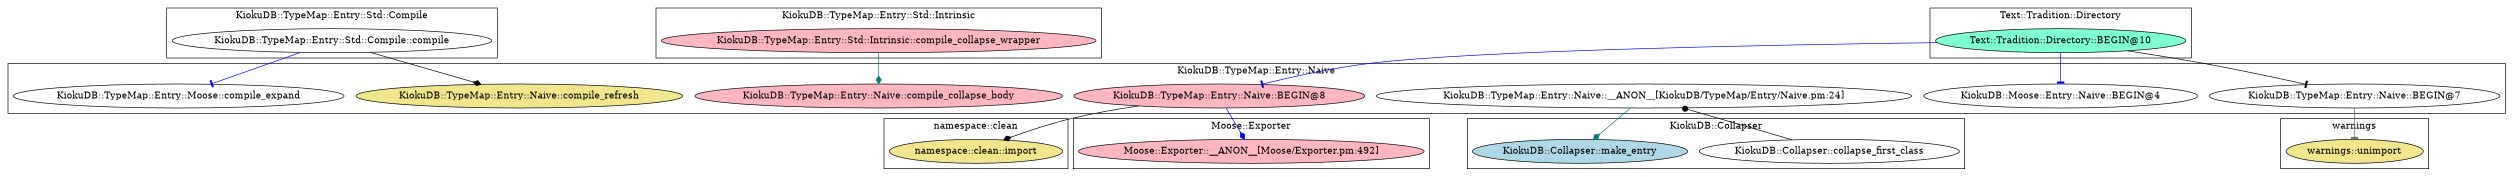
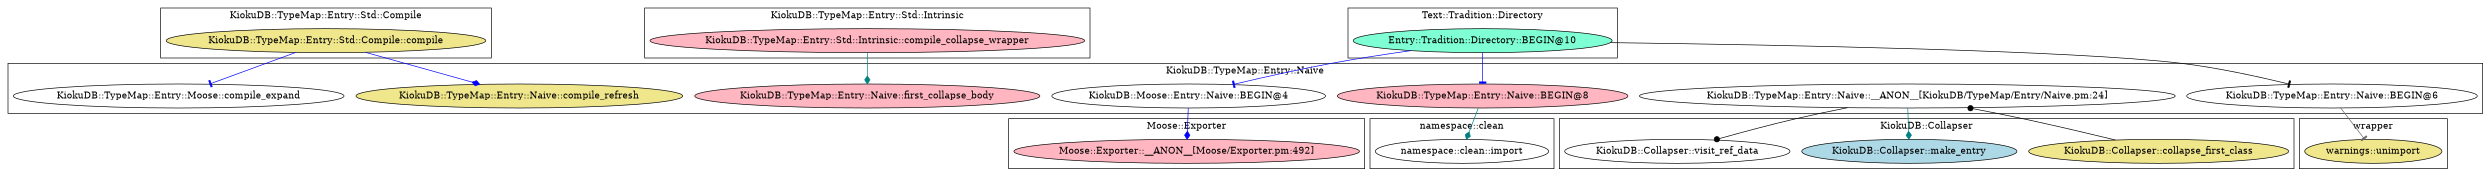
(332, 41) -> (326, 41)
(2061, 41) -> (1483, 41)
(424, 68) -> (421, 68)
(879, 96) -> (867, 96)
(2355, 96) -> (2332, 96)
(1055, 123) -> (1473, 123)
(1235, 123) -> (1188, 123)
(2355, 126) -> (2373, 126)
(976, 151) -> (1462, 151)
none -> (1677, 151)
(1829, 151) -> (2159, 151)
